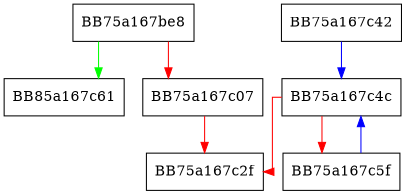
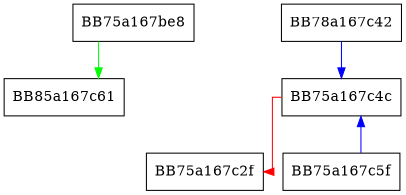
(341, 23) -> (341, 23)
(203, 97) -> none
(322, 129) -> none
